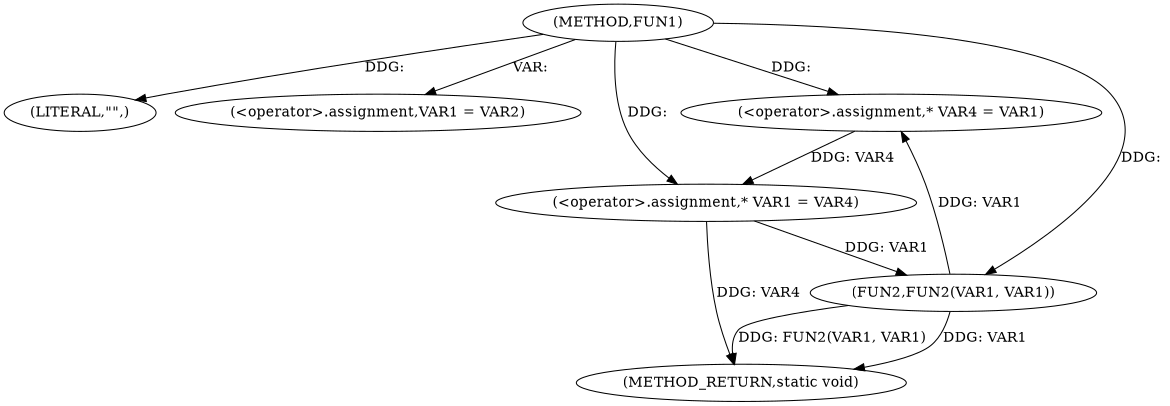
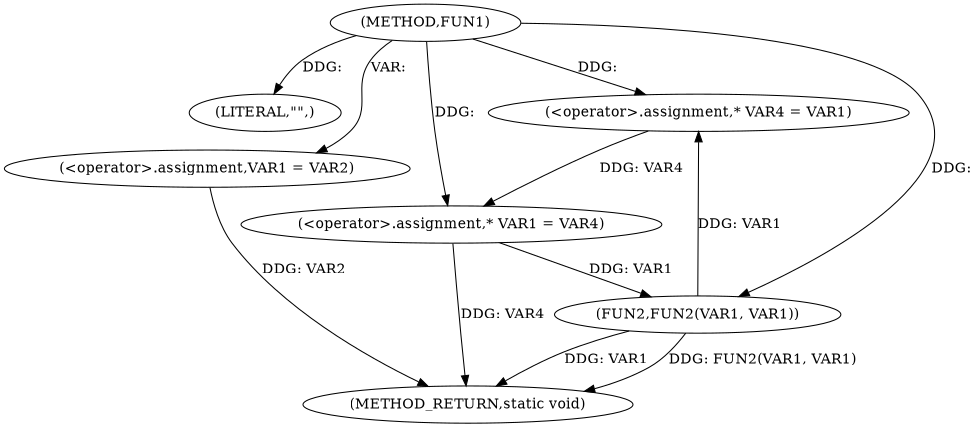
none -> (294, 305)
